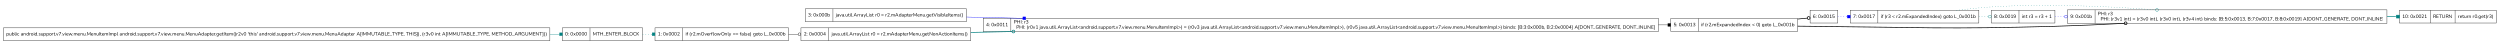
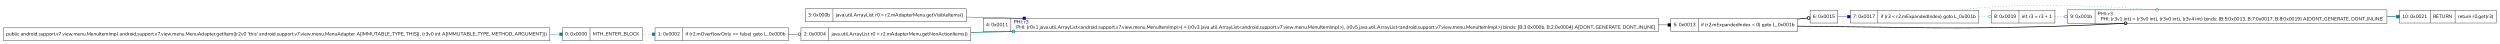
(1842, 17) -> (1842, 17)
